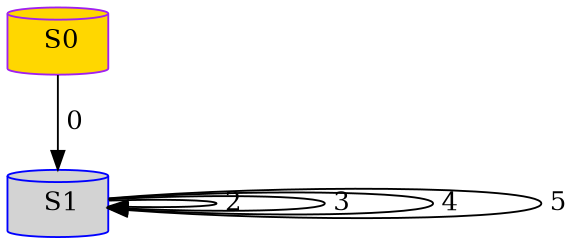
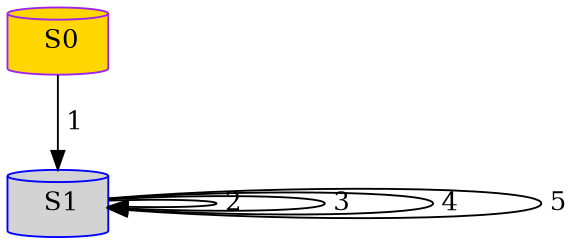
(71, 122) -> (71, 122)
